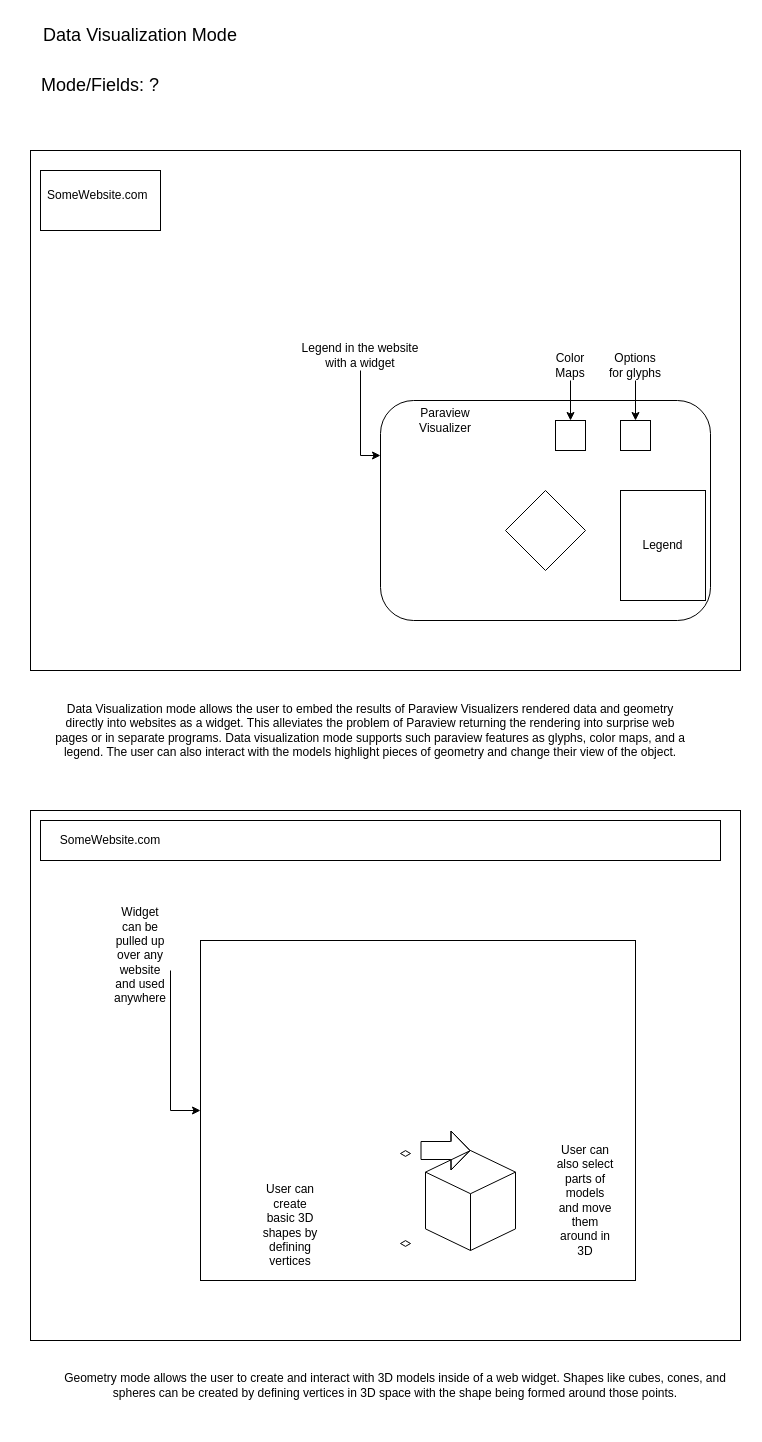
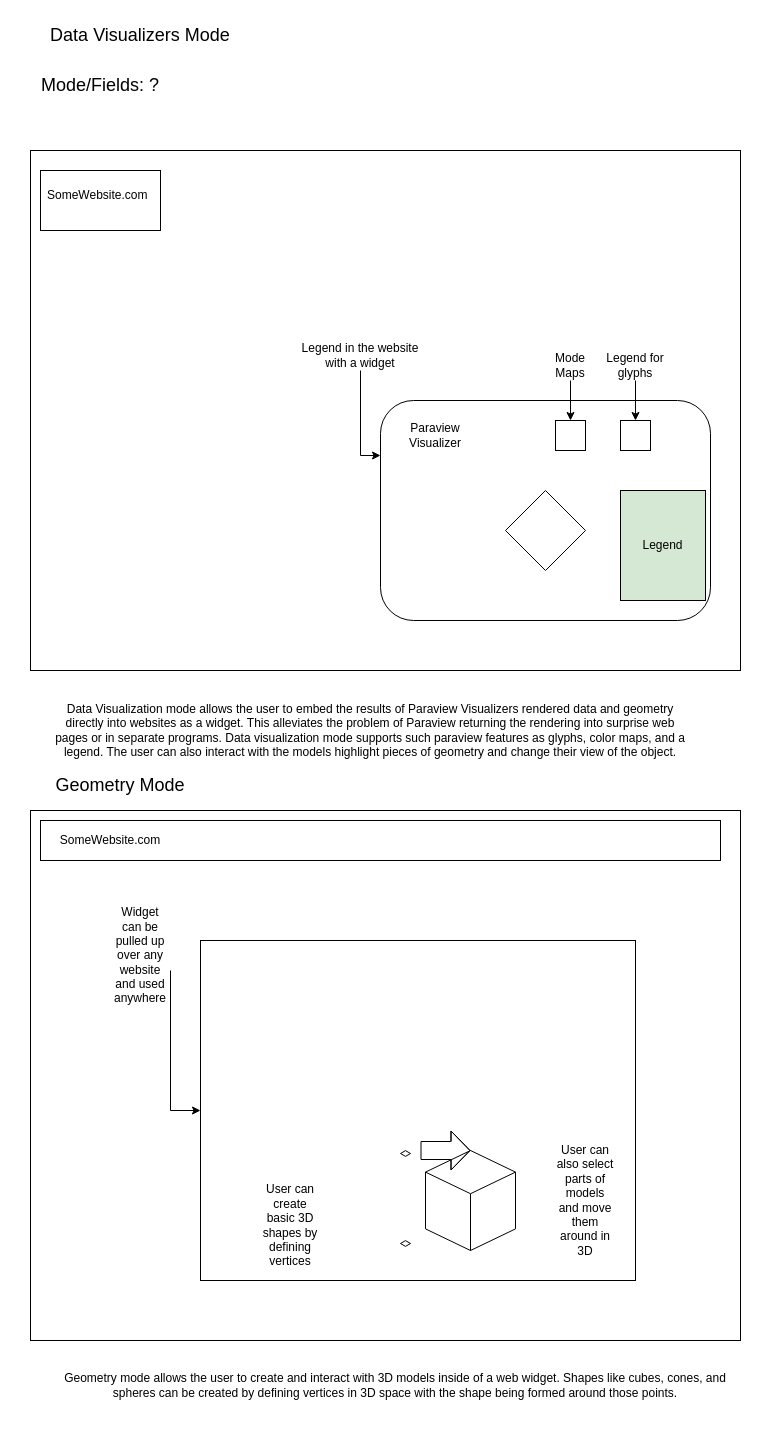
(141, 36) -> (141, 36)
(571, 366) -> (571, 366)
(636, 366) -> (636, 366)
(446, 421) -> (436, 436)
(663, 546) -> (663, 546)
none -> (121, 786)
